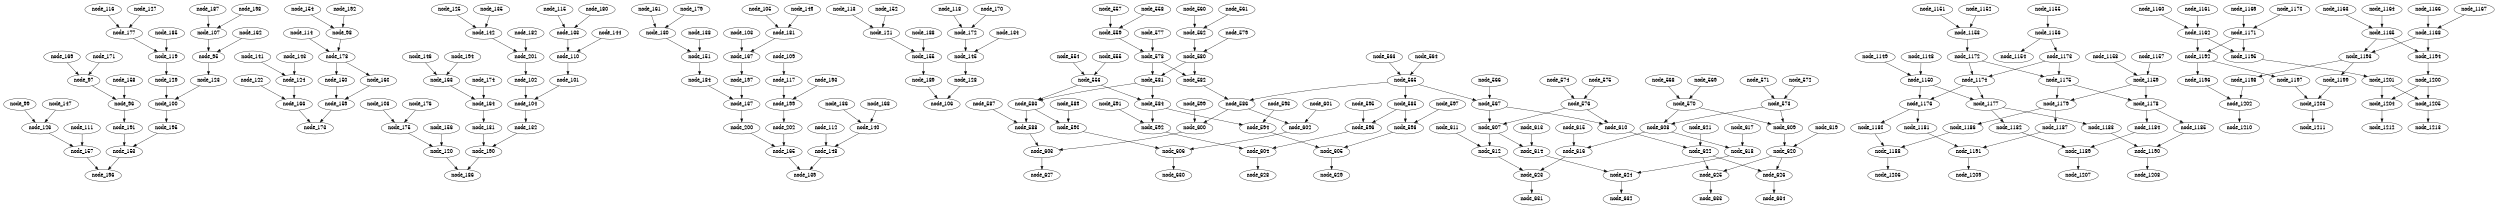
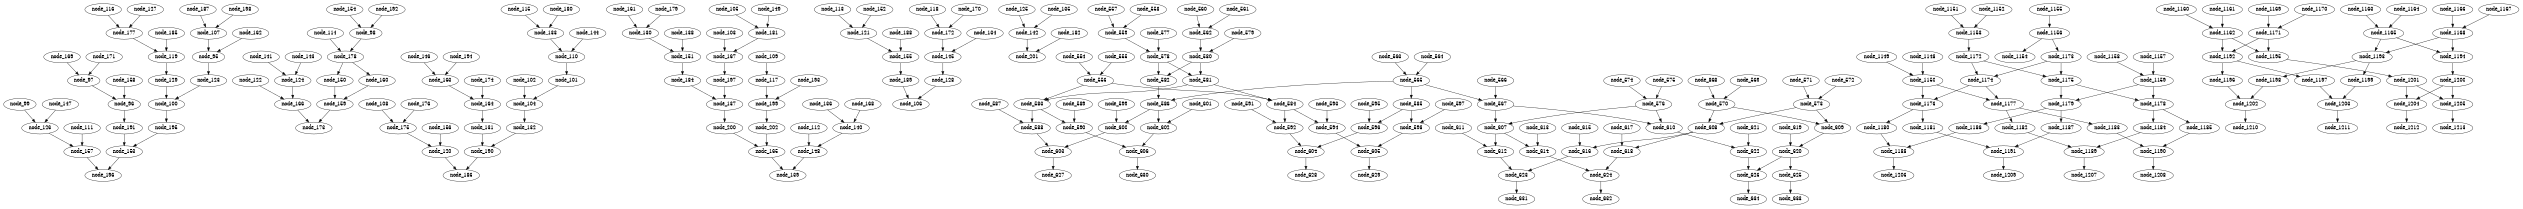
(526, 67) -> none
(1663, 81) -> (1706, 81)
(1705, 163) -> none
